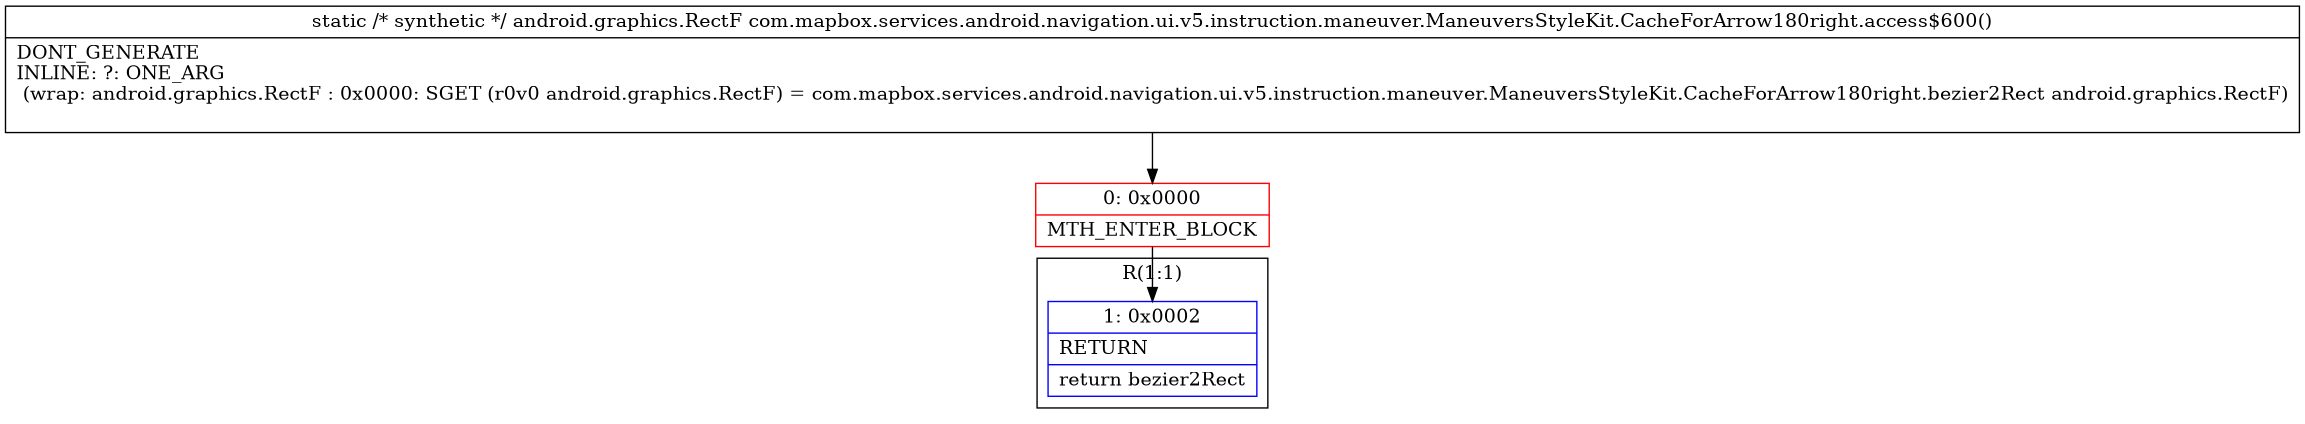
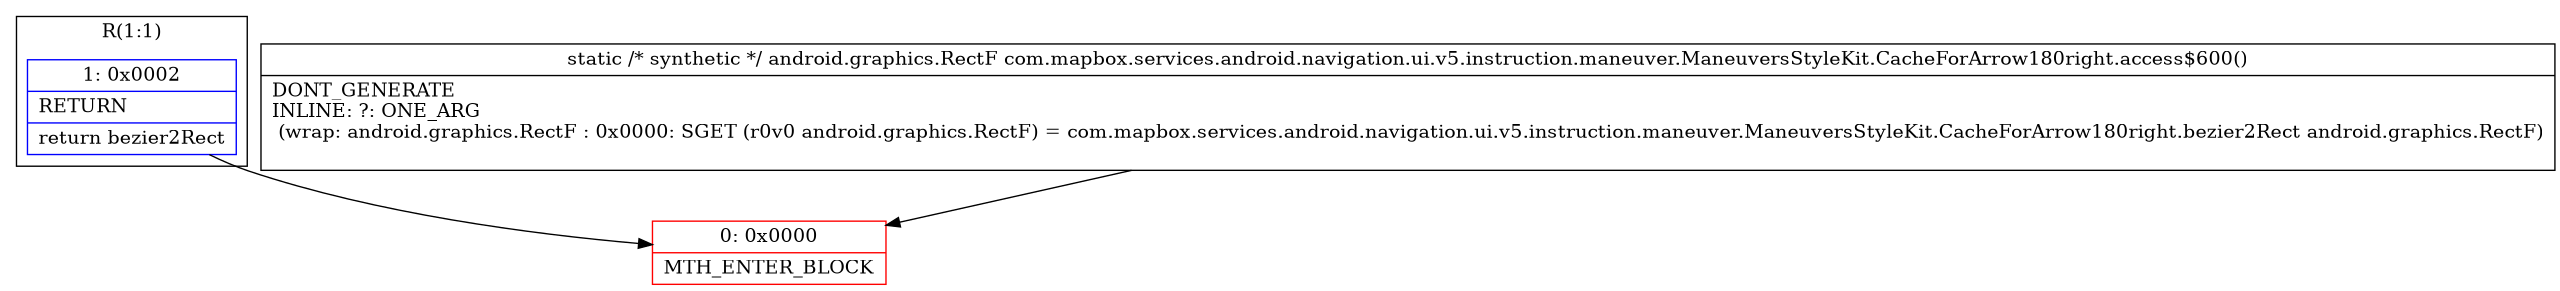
(1152, 267) -> (420, 214)
